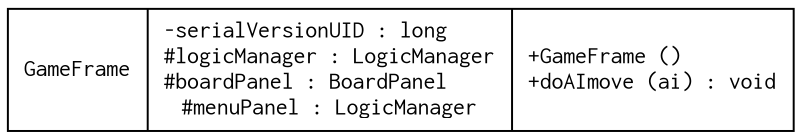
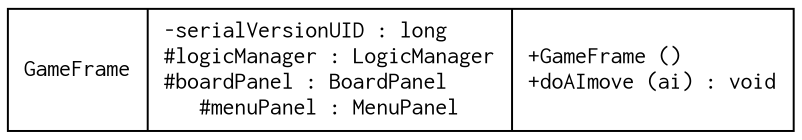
(330, 107) -> (330, 107)
